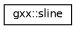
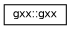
(38, 15) -> (35, 15)
